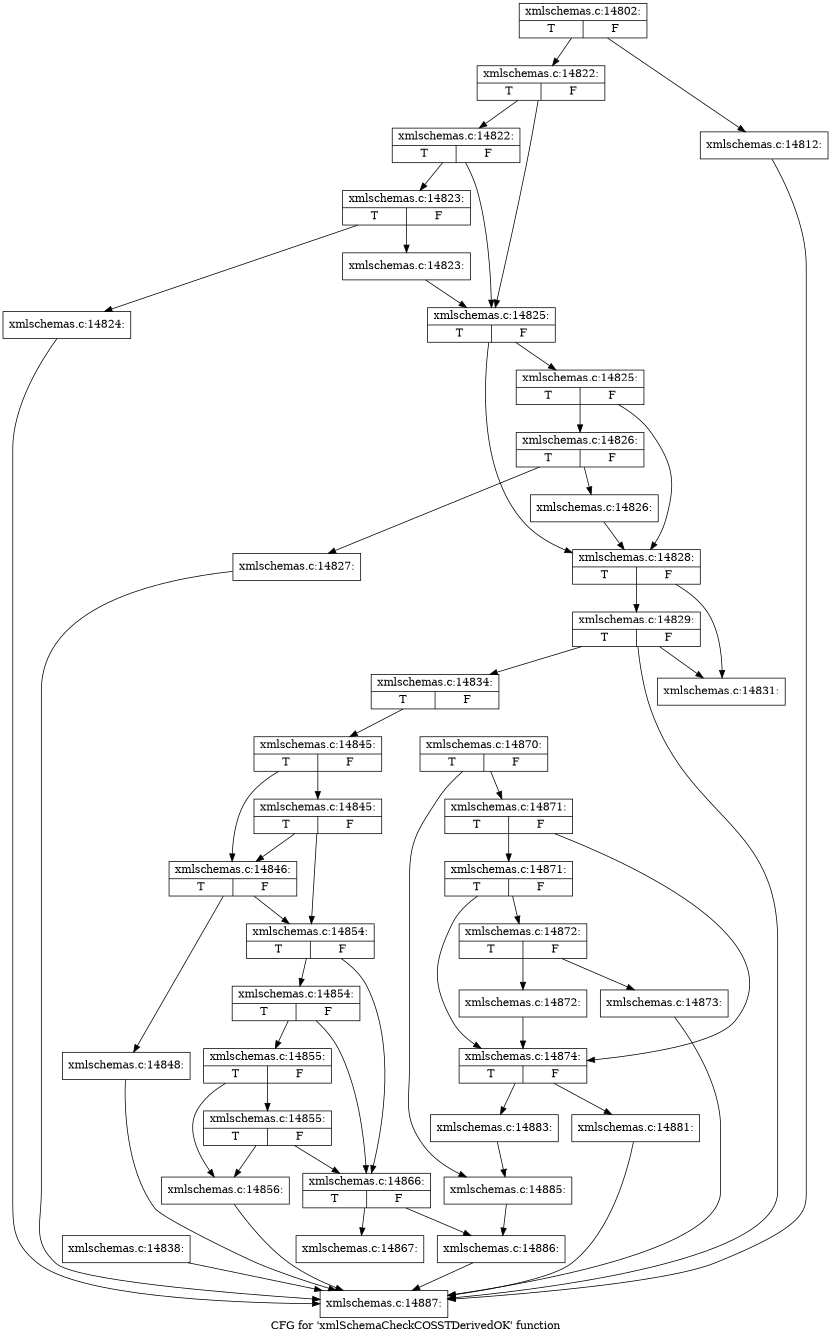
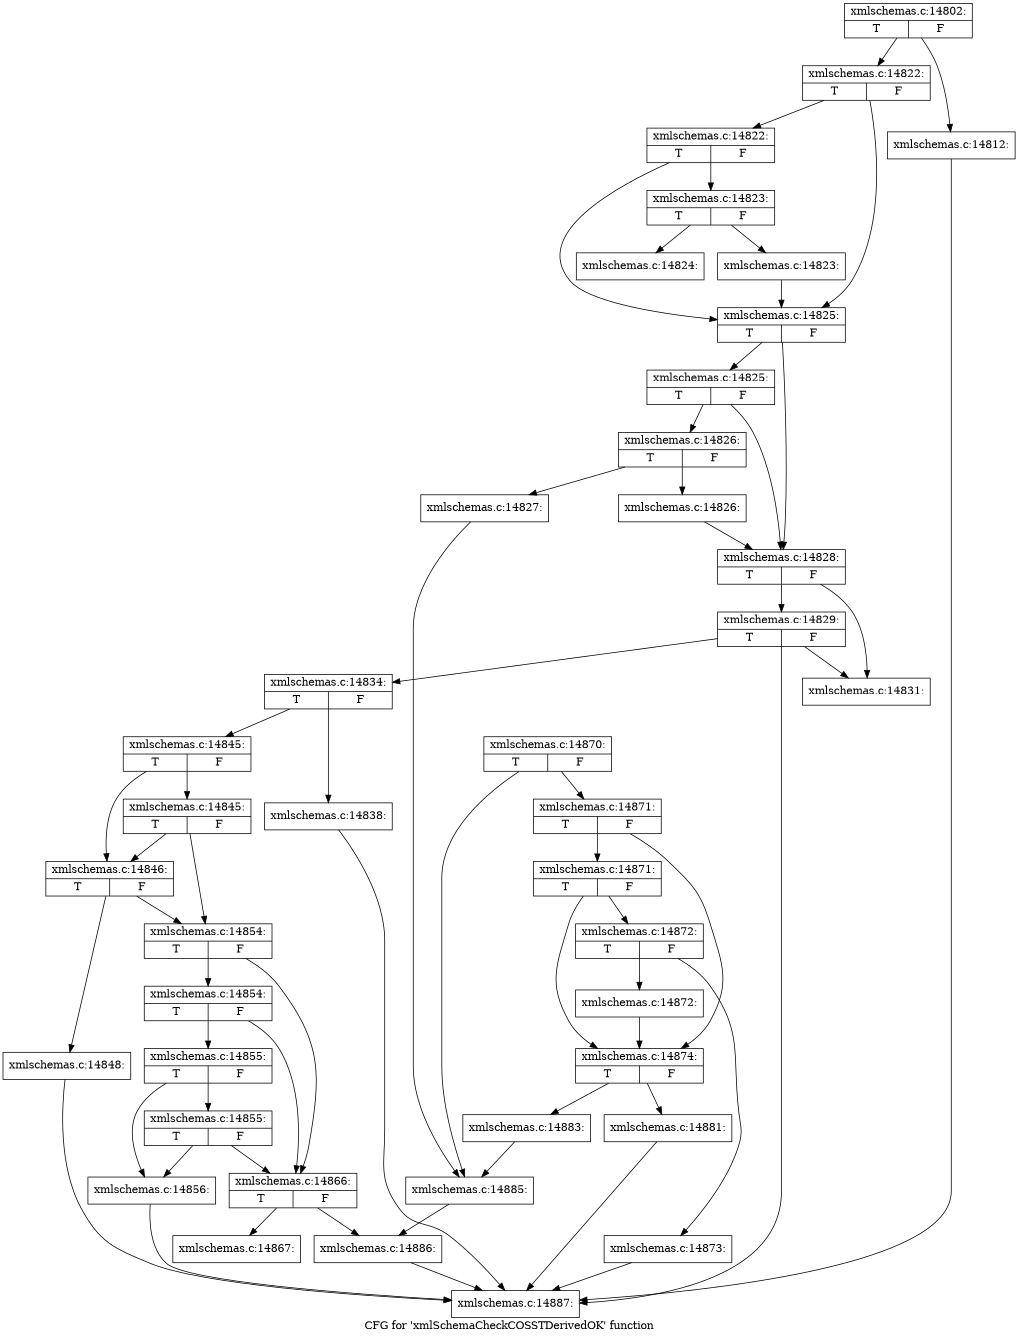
none -> (328, 752)
(13, 940) -> none
(41, 987) -> (413, 843)
